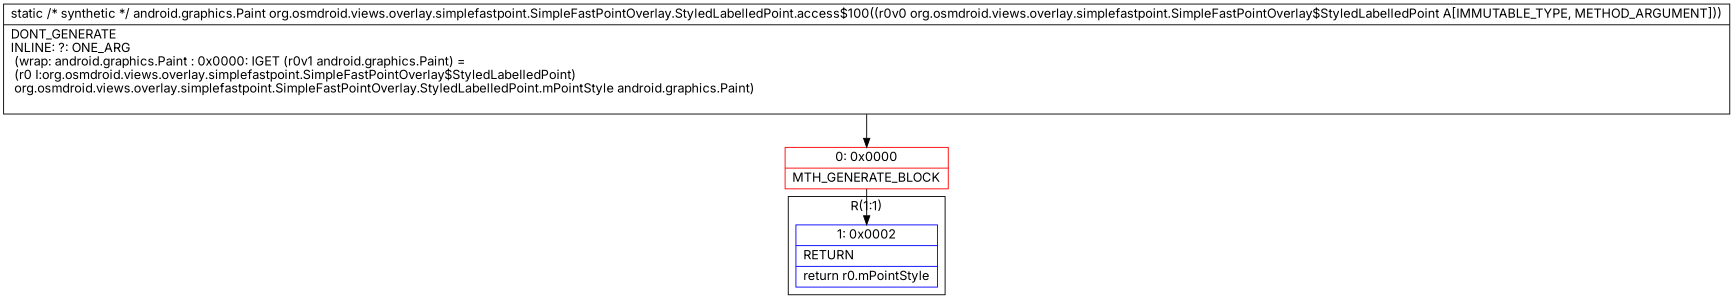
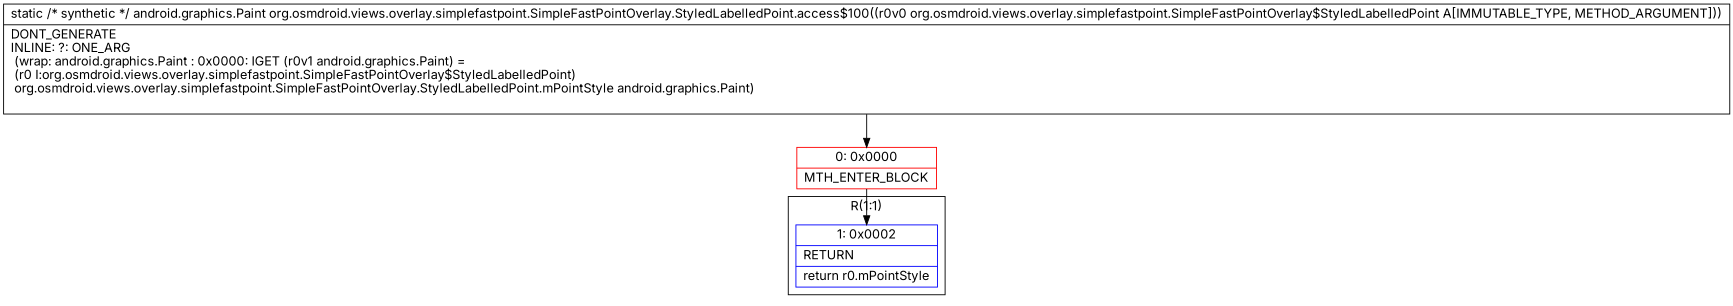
(867, 178) -> (867, 178)
